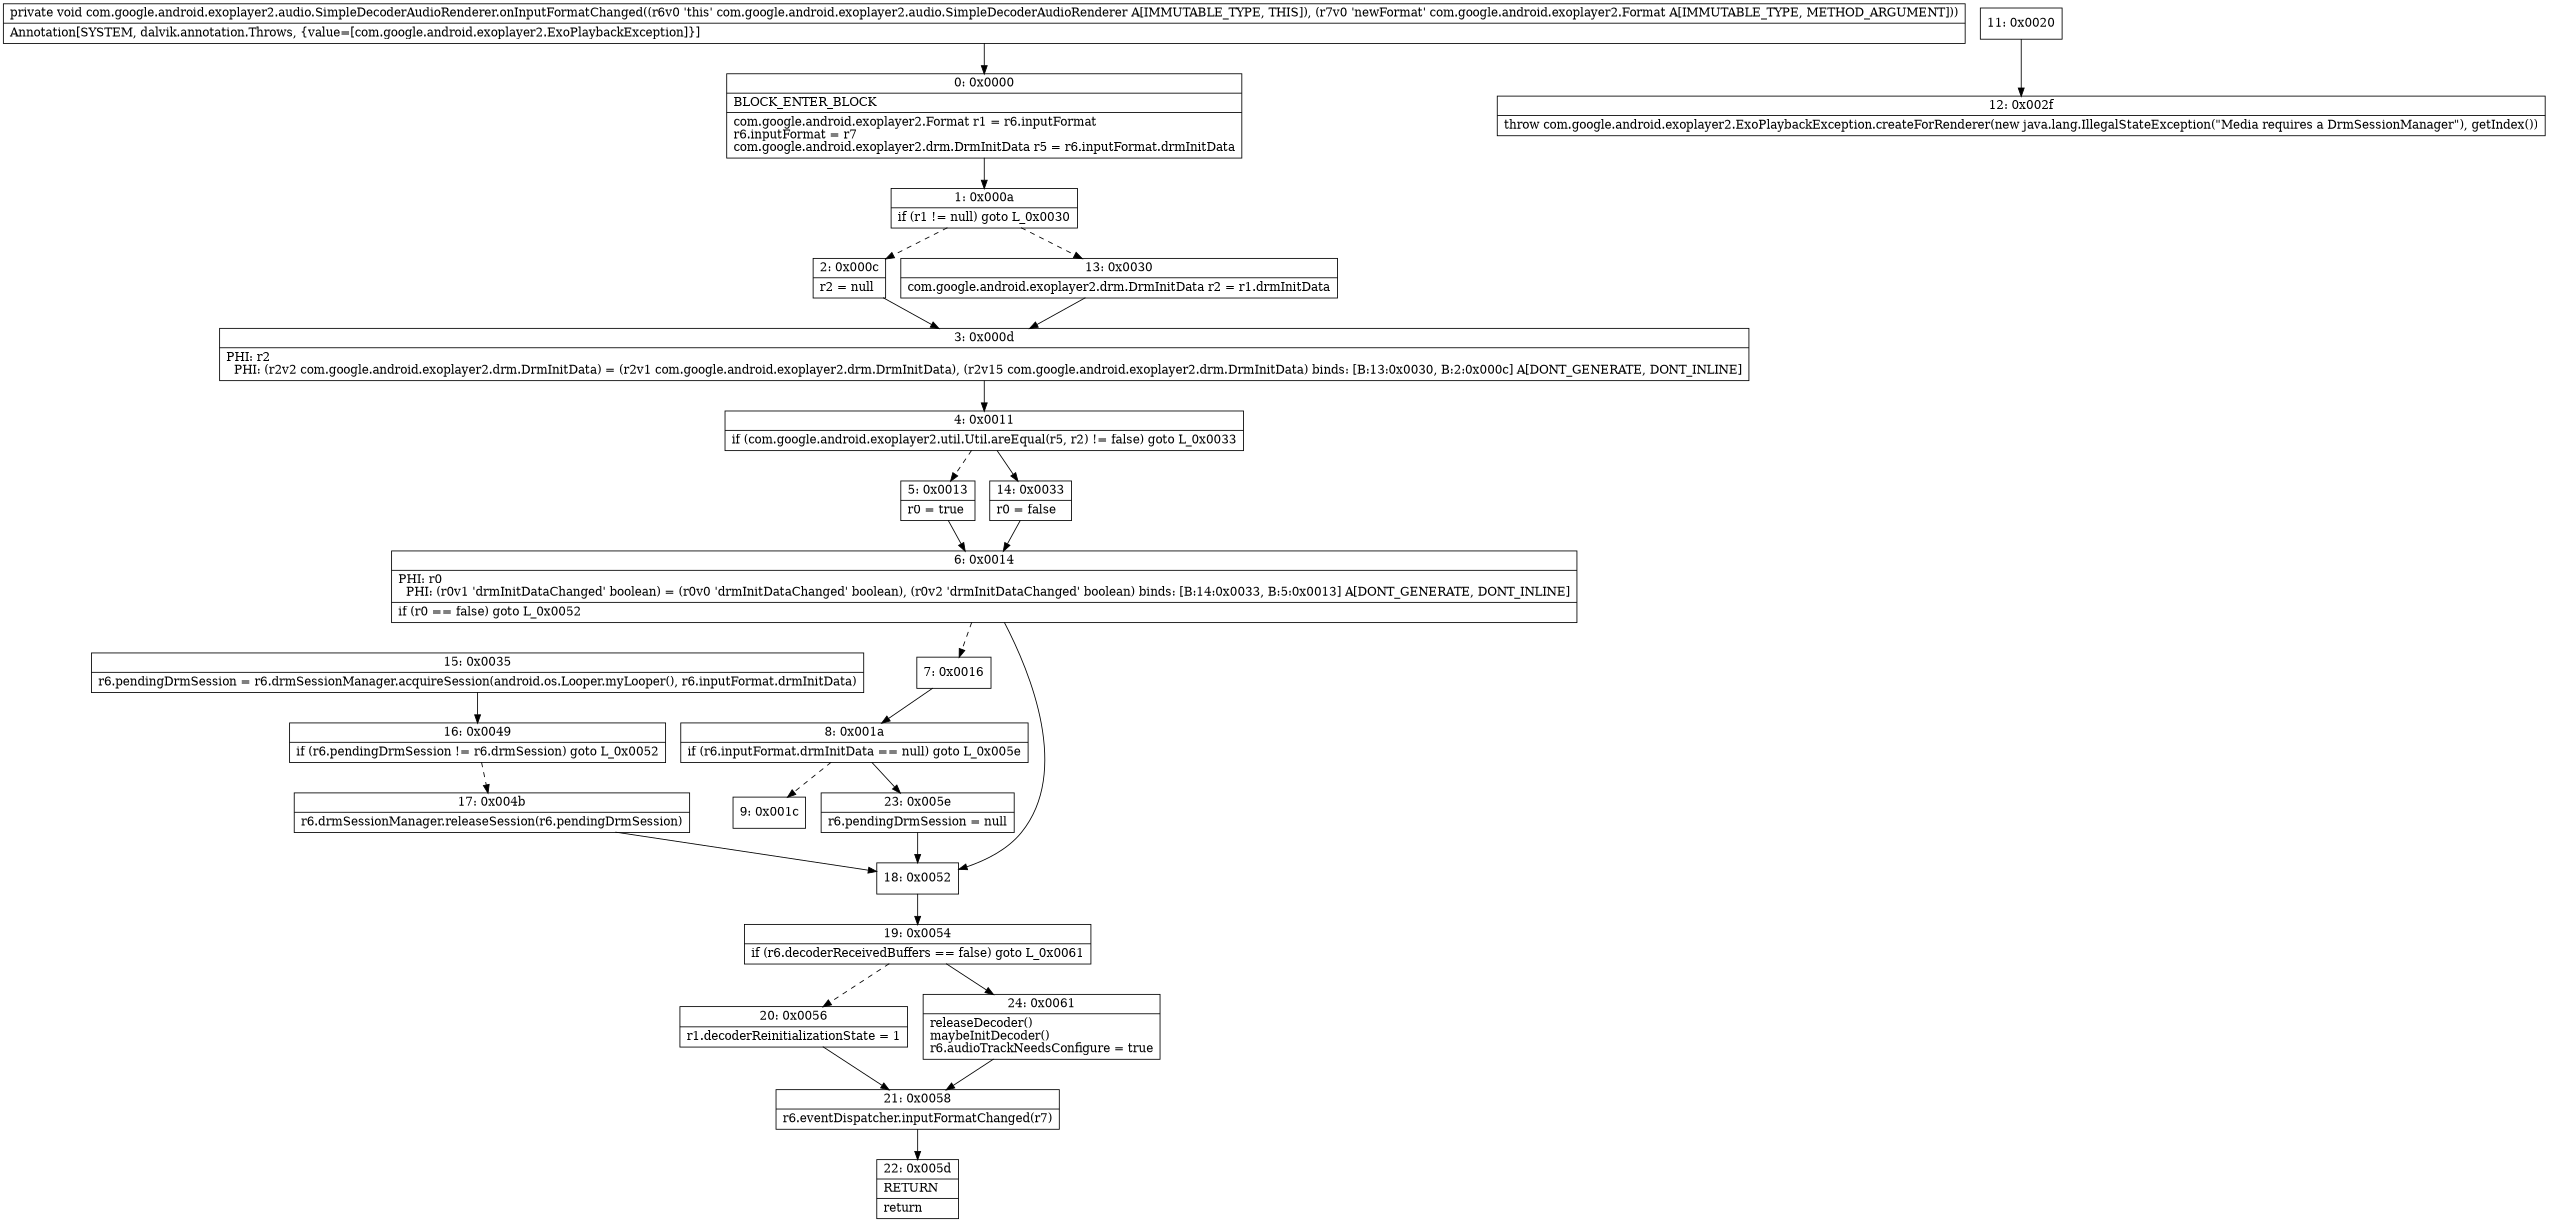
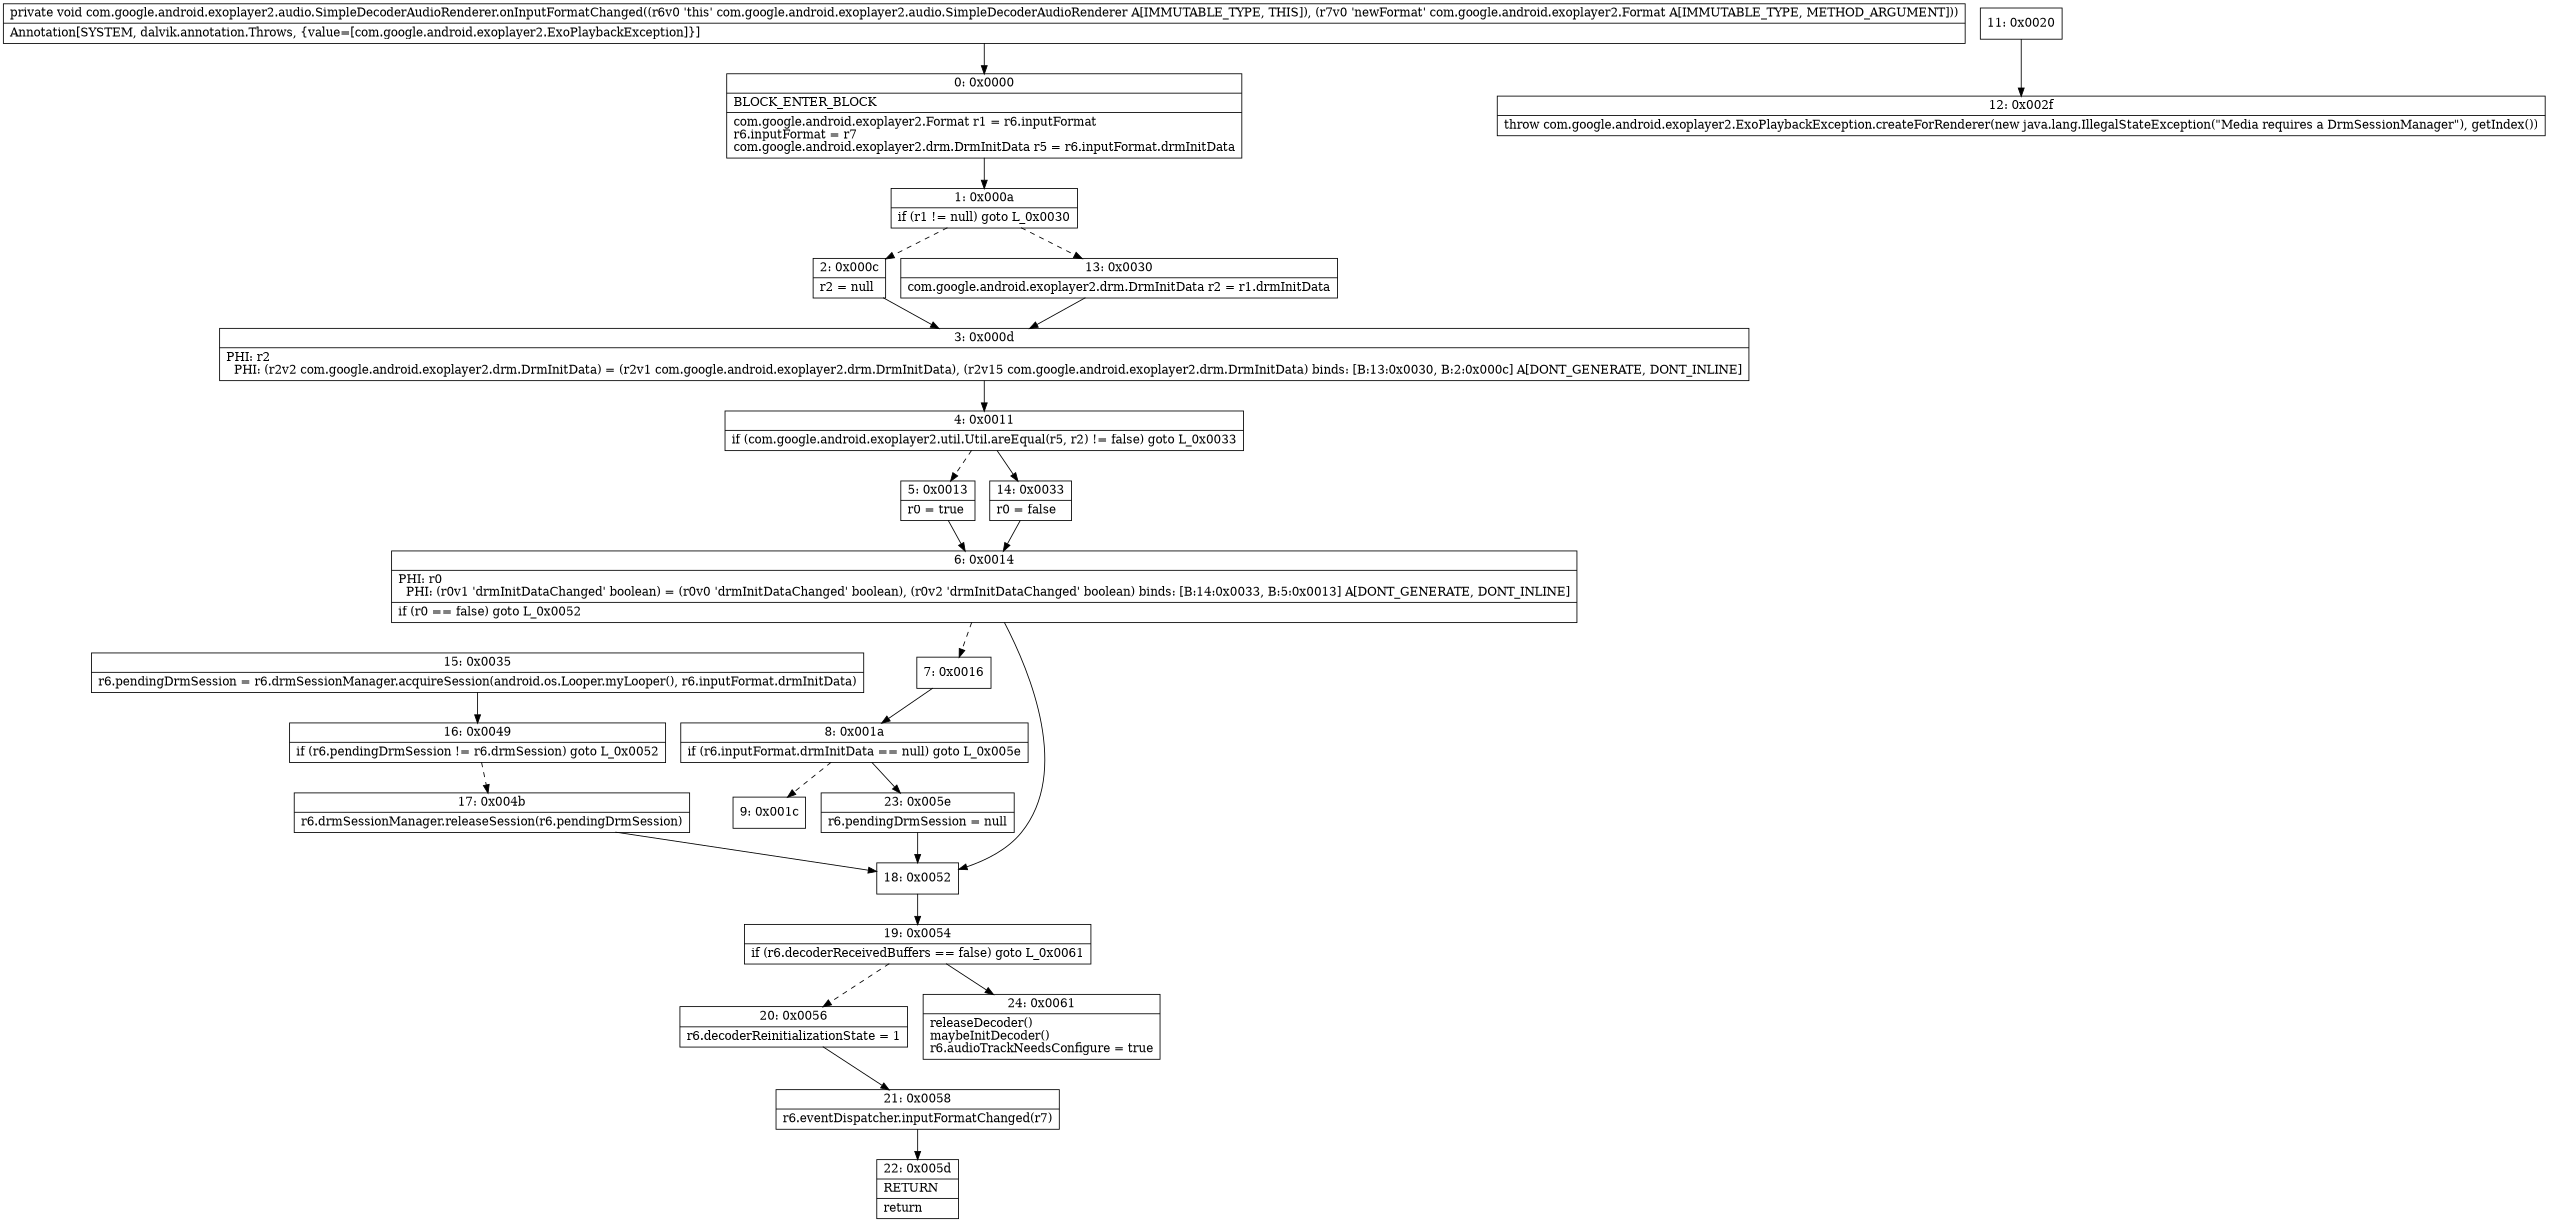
(794, 1037) -> (794, 1037)
(974, 1072) -> none
